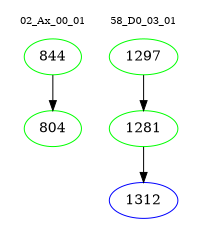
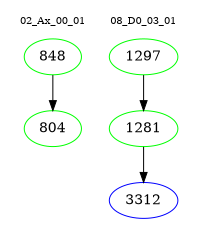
(144, 21) -> (144, 21)
(53, 57) -> (53, 57)
(144, 200) -> (144, 200)
